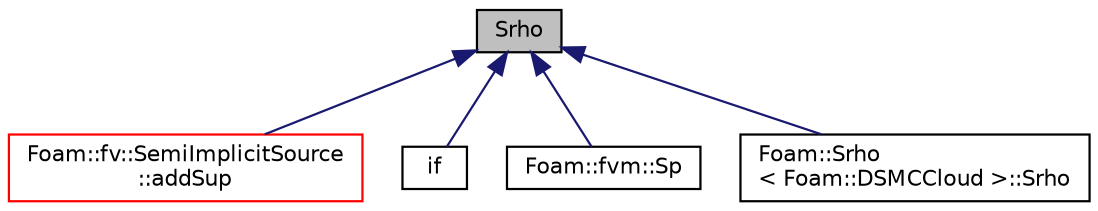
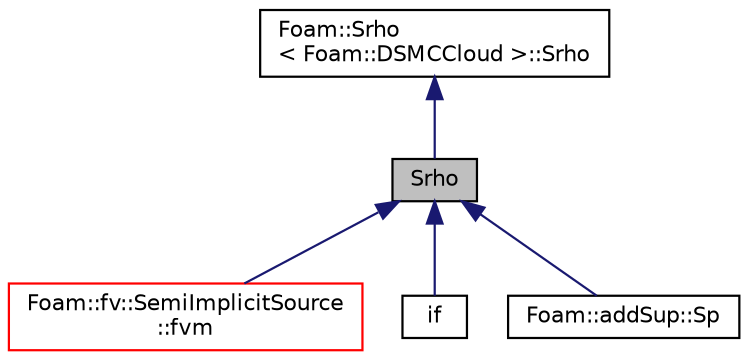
(702, 94) -> (435, 129)
(186, 168) -> (186, 317)
(604, 168) -> (624, 317)
